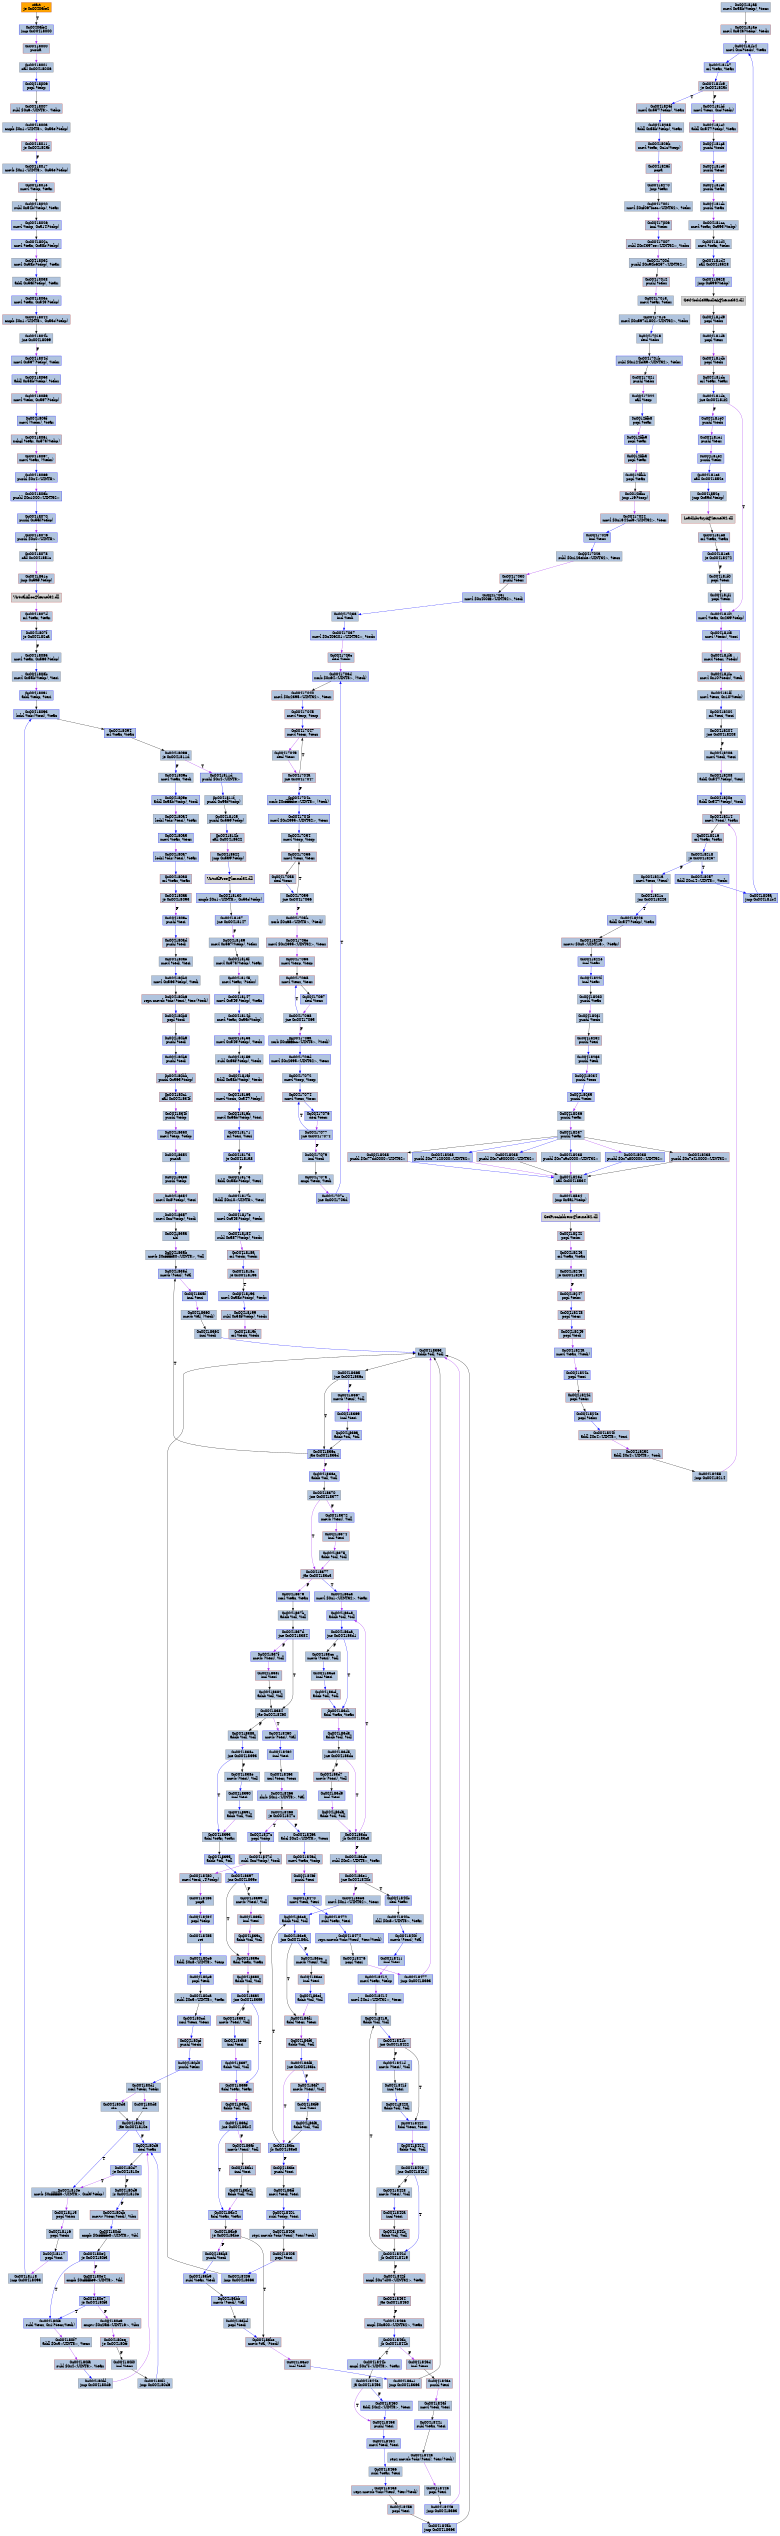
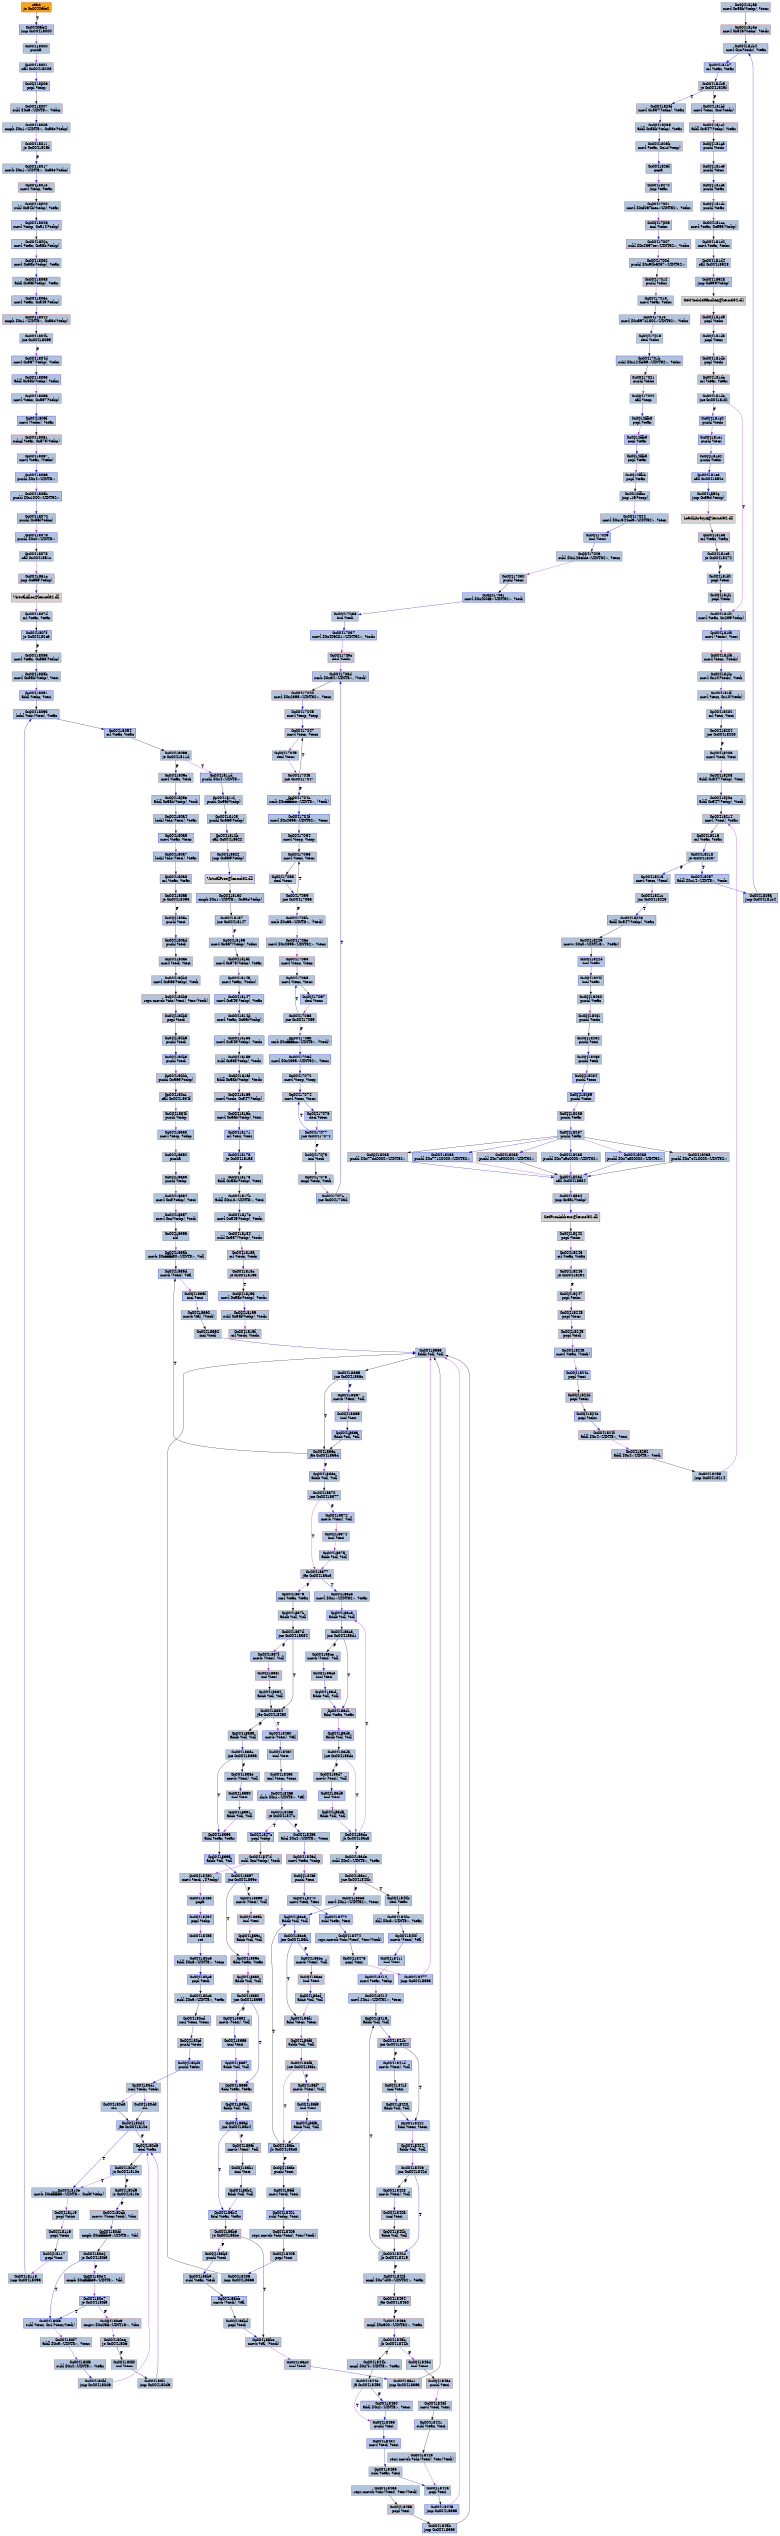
(386, 2480) -> (410, 2481)
